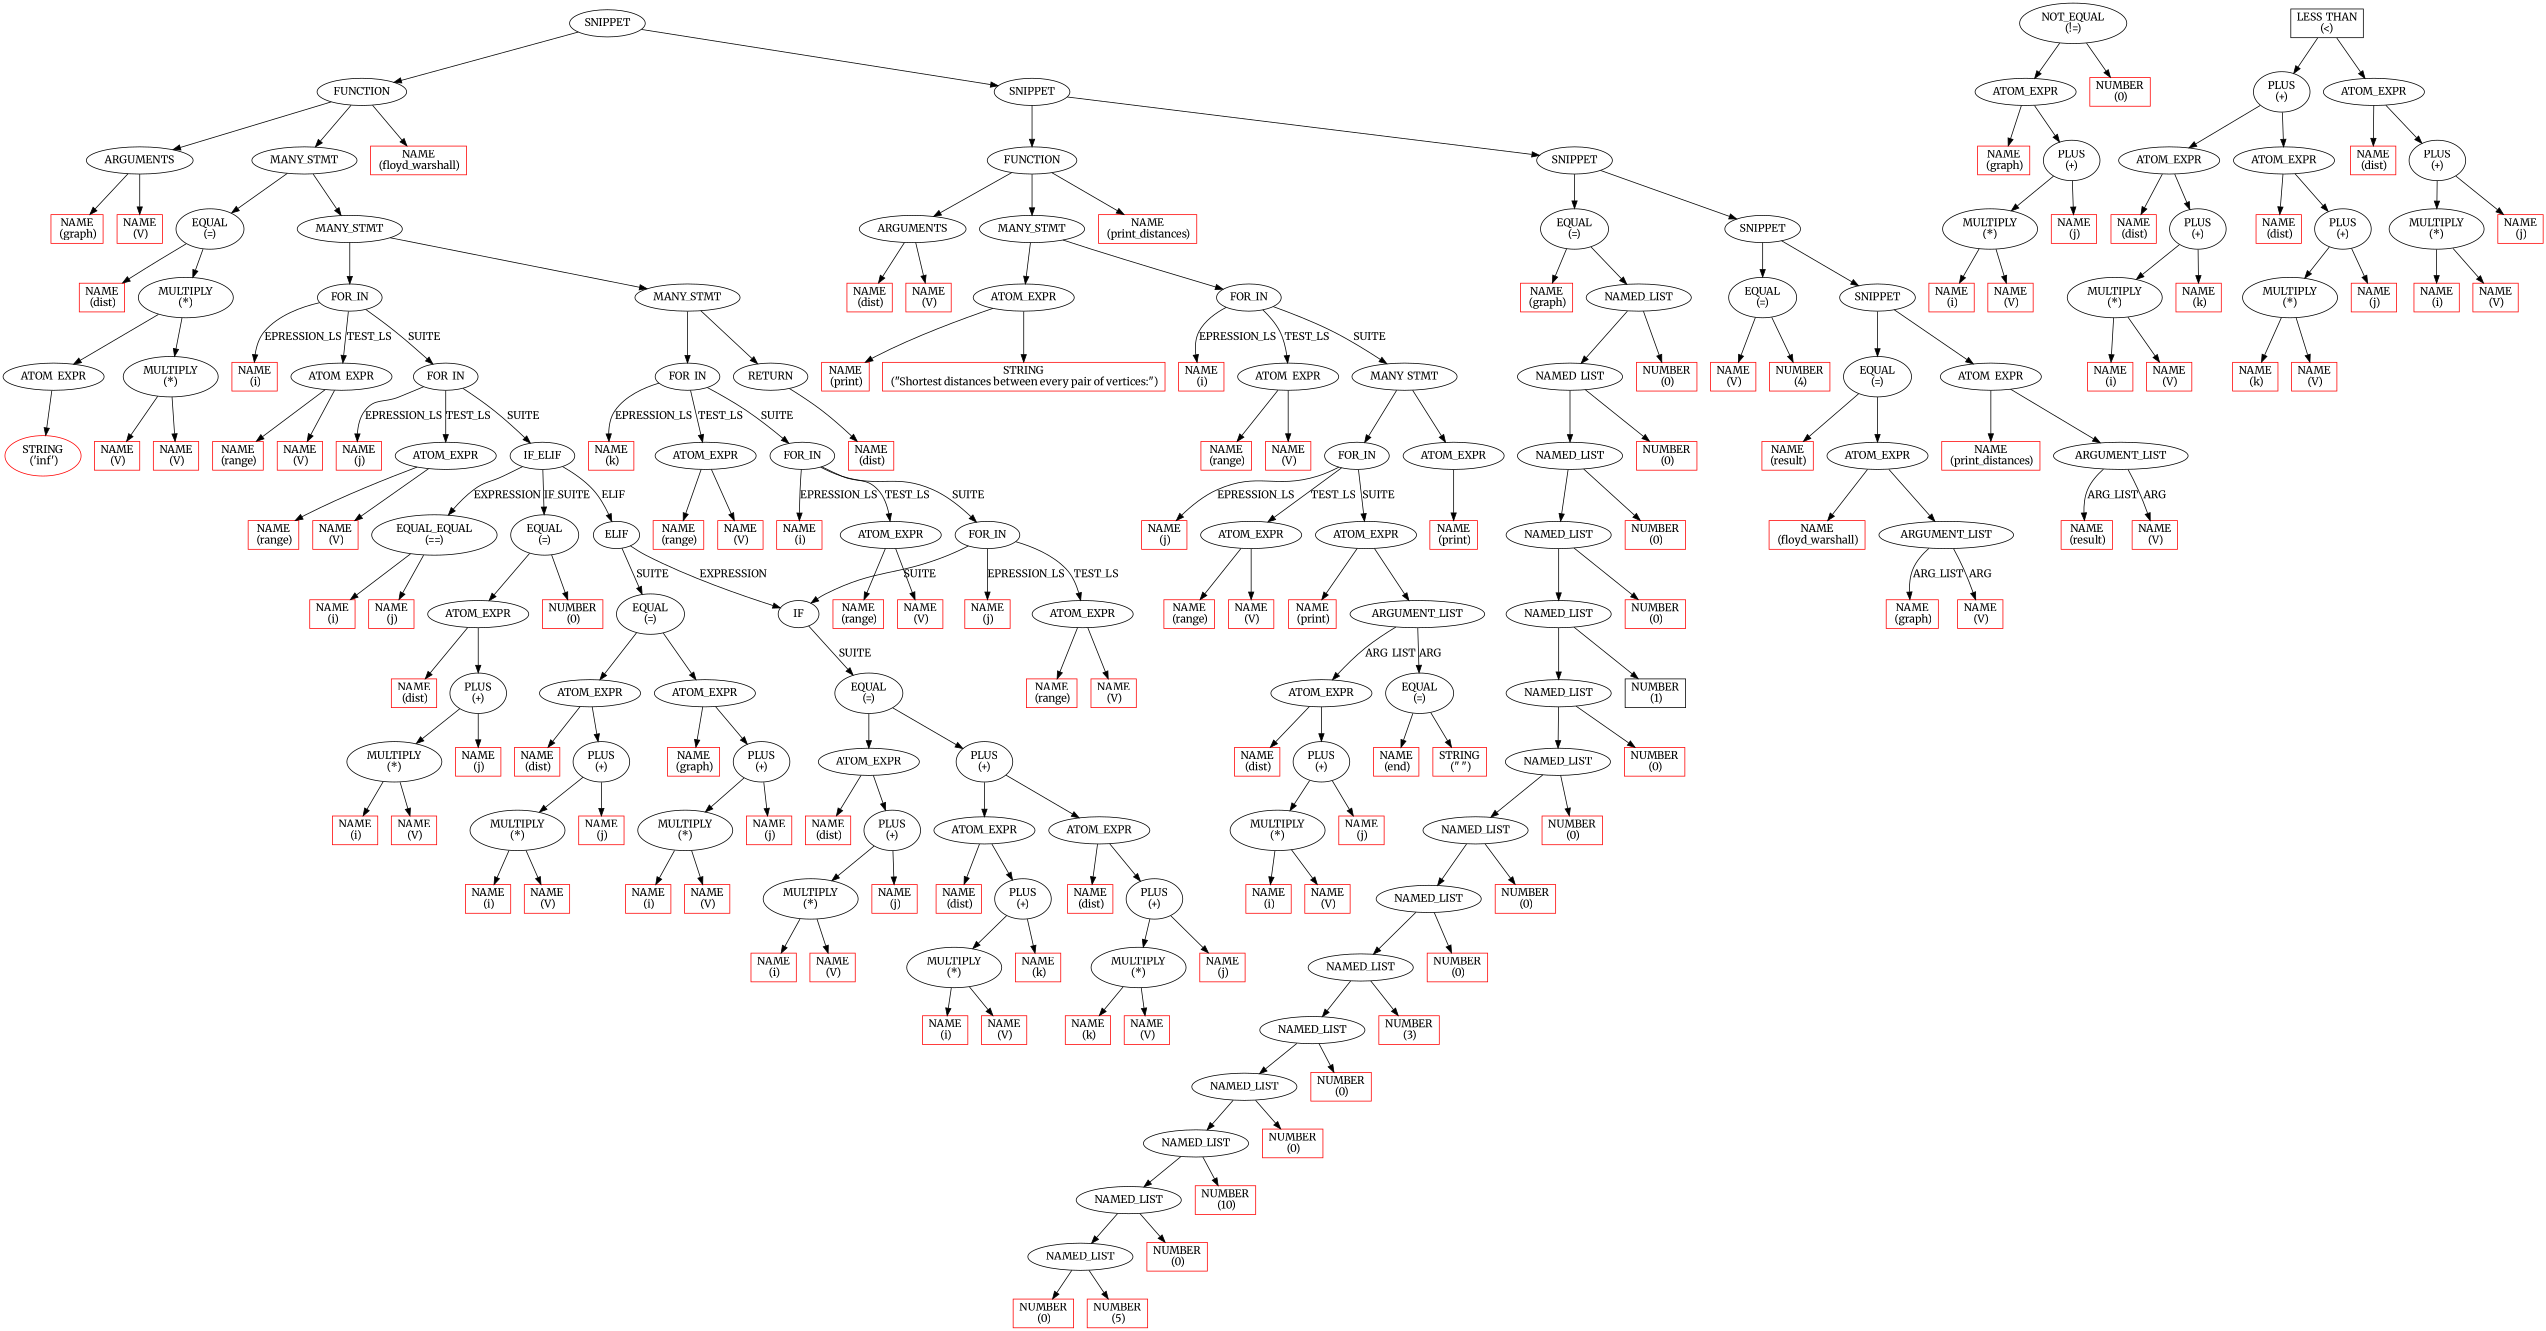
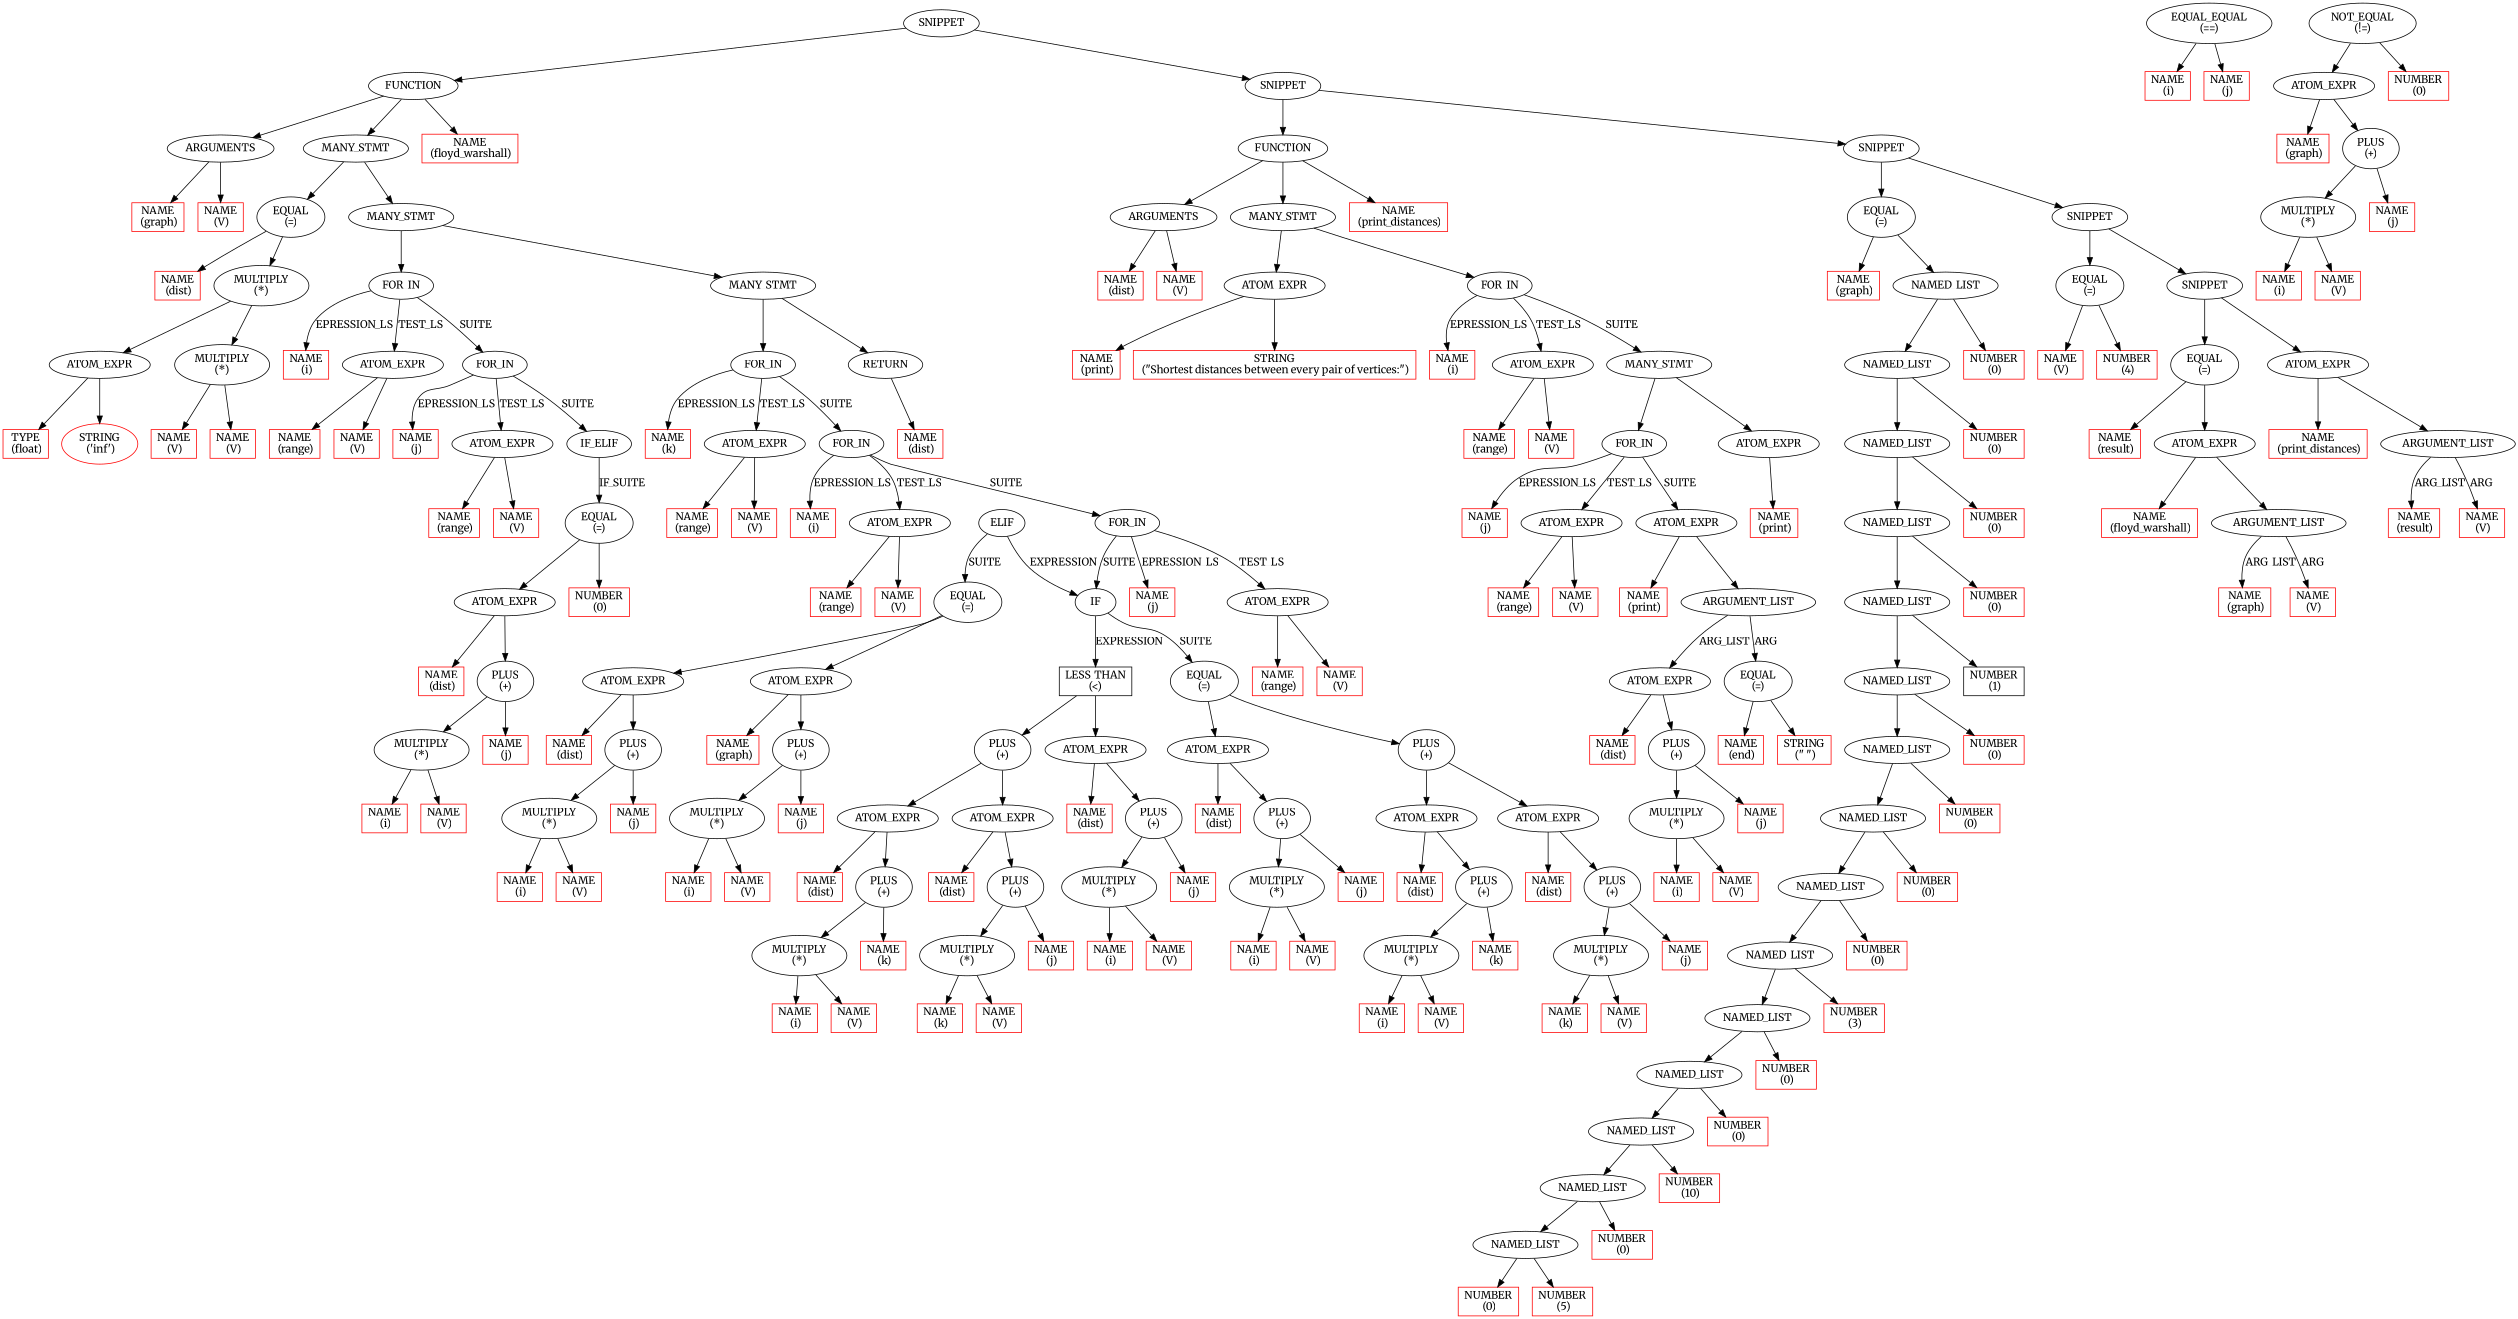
none -> (26, 444)
(485, 483) -> none
(590, 486) -> none
none -> (1096, 638)
